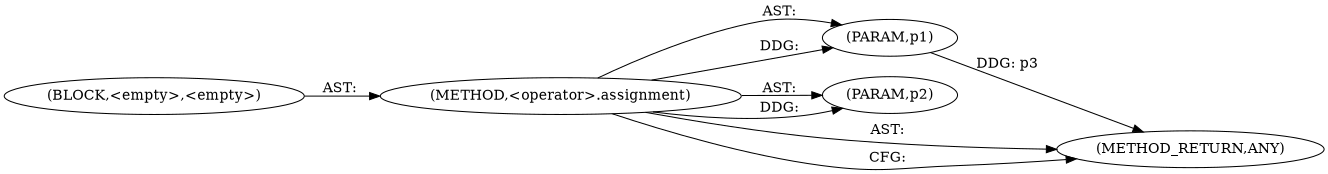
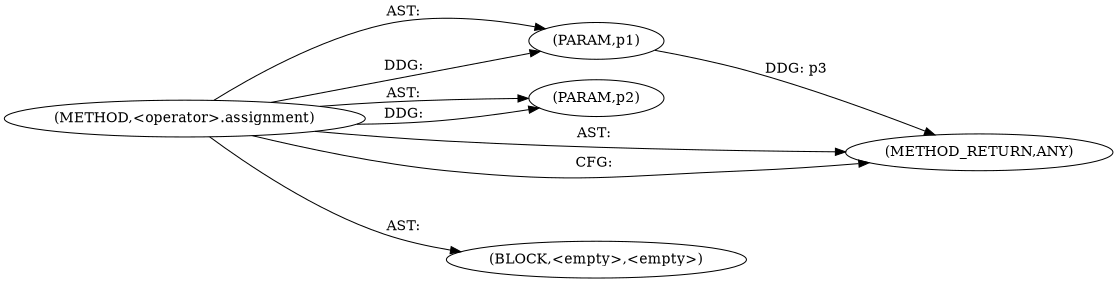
(337, 96) -> (323, 208)
